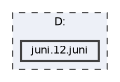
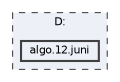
(60, 51) -> (60, 51)
